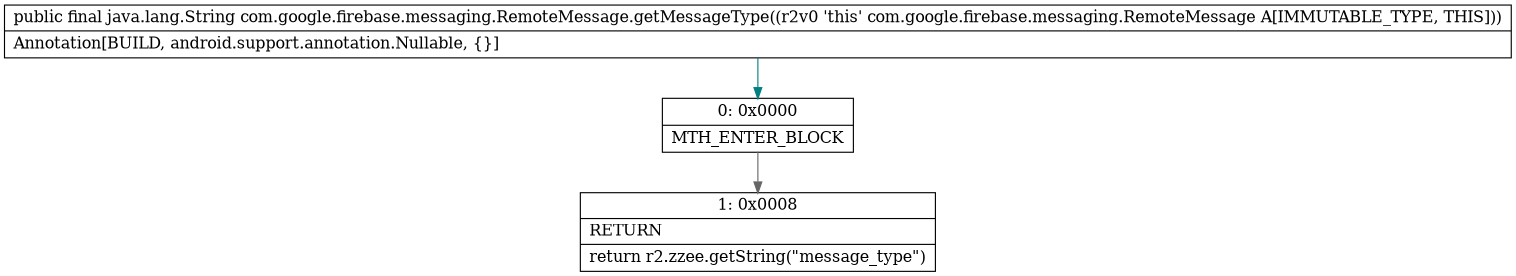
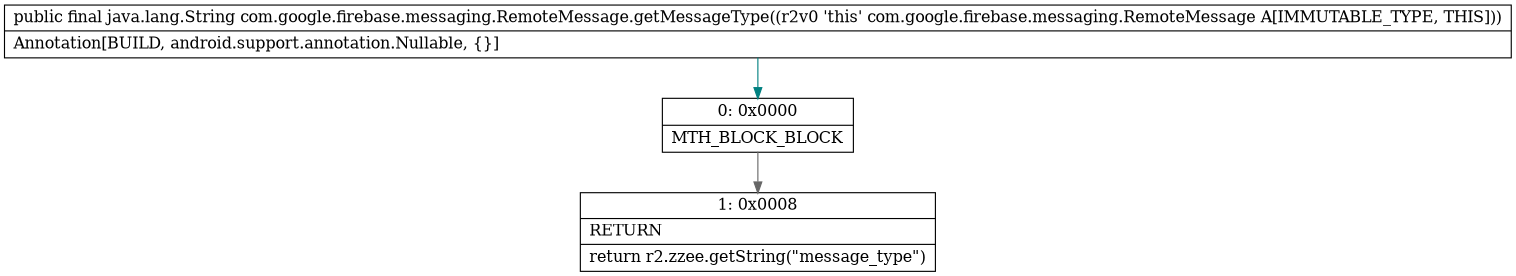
(758, 138) -> (757, 138)
